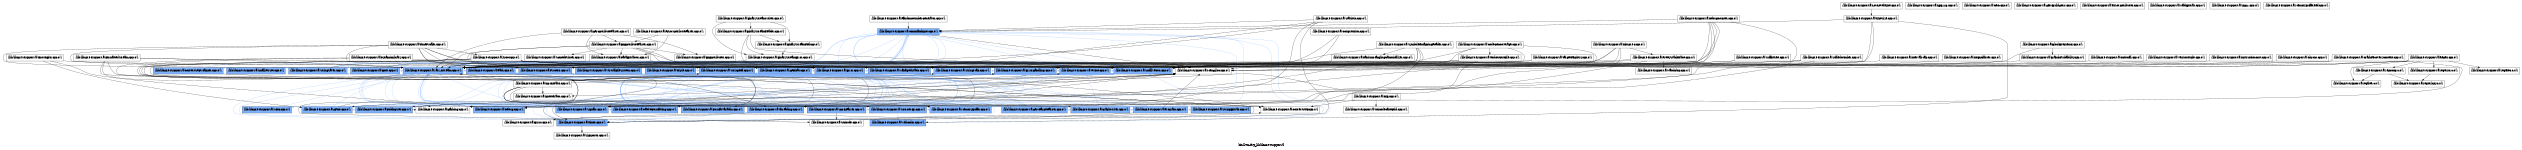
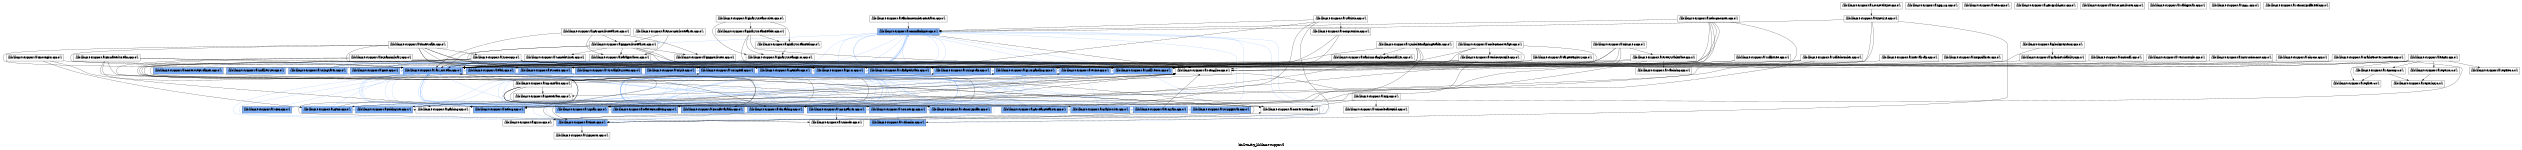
(959, 58) -> (1341, 24)
(555, 66) -> (774, 38)
